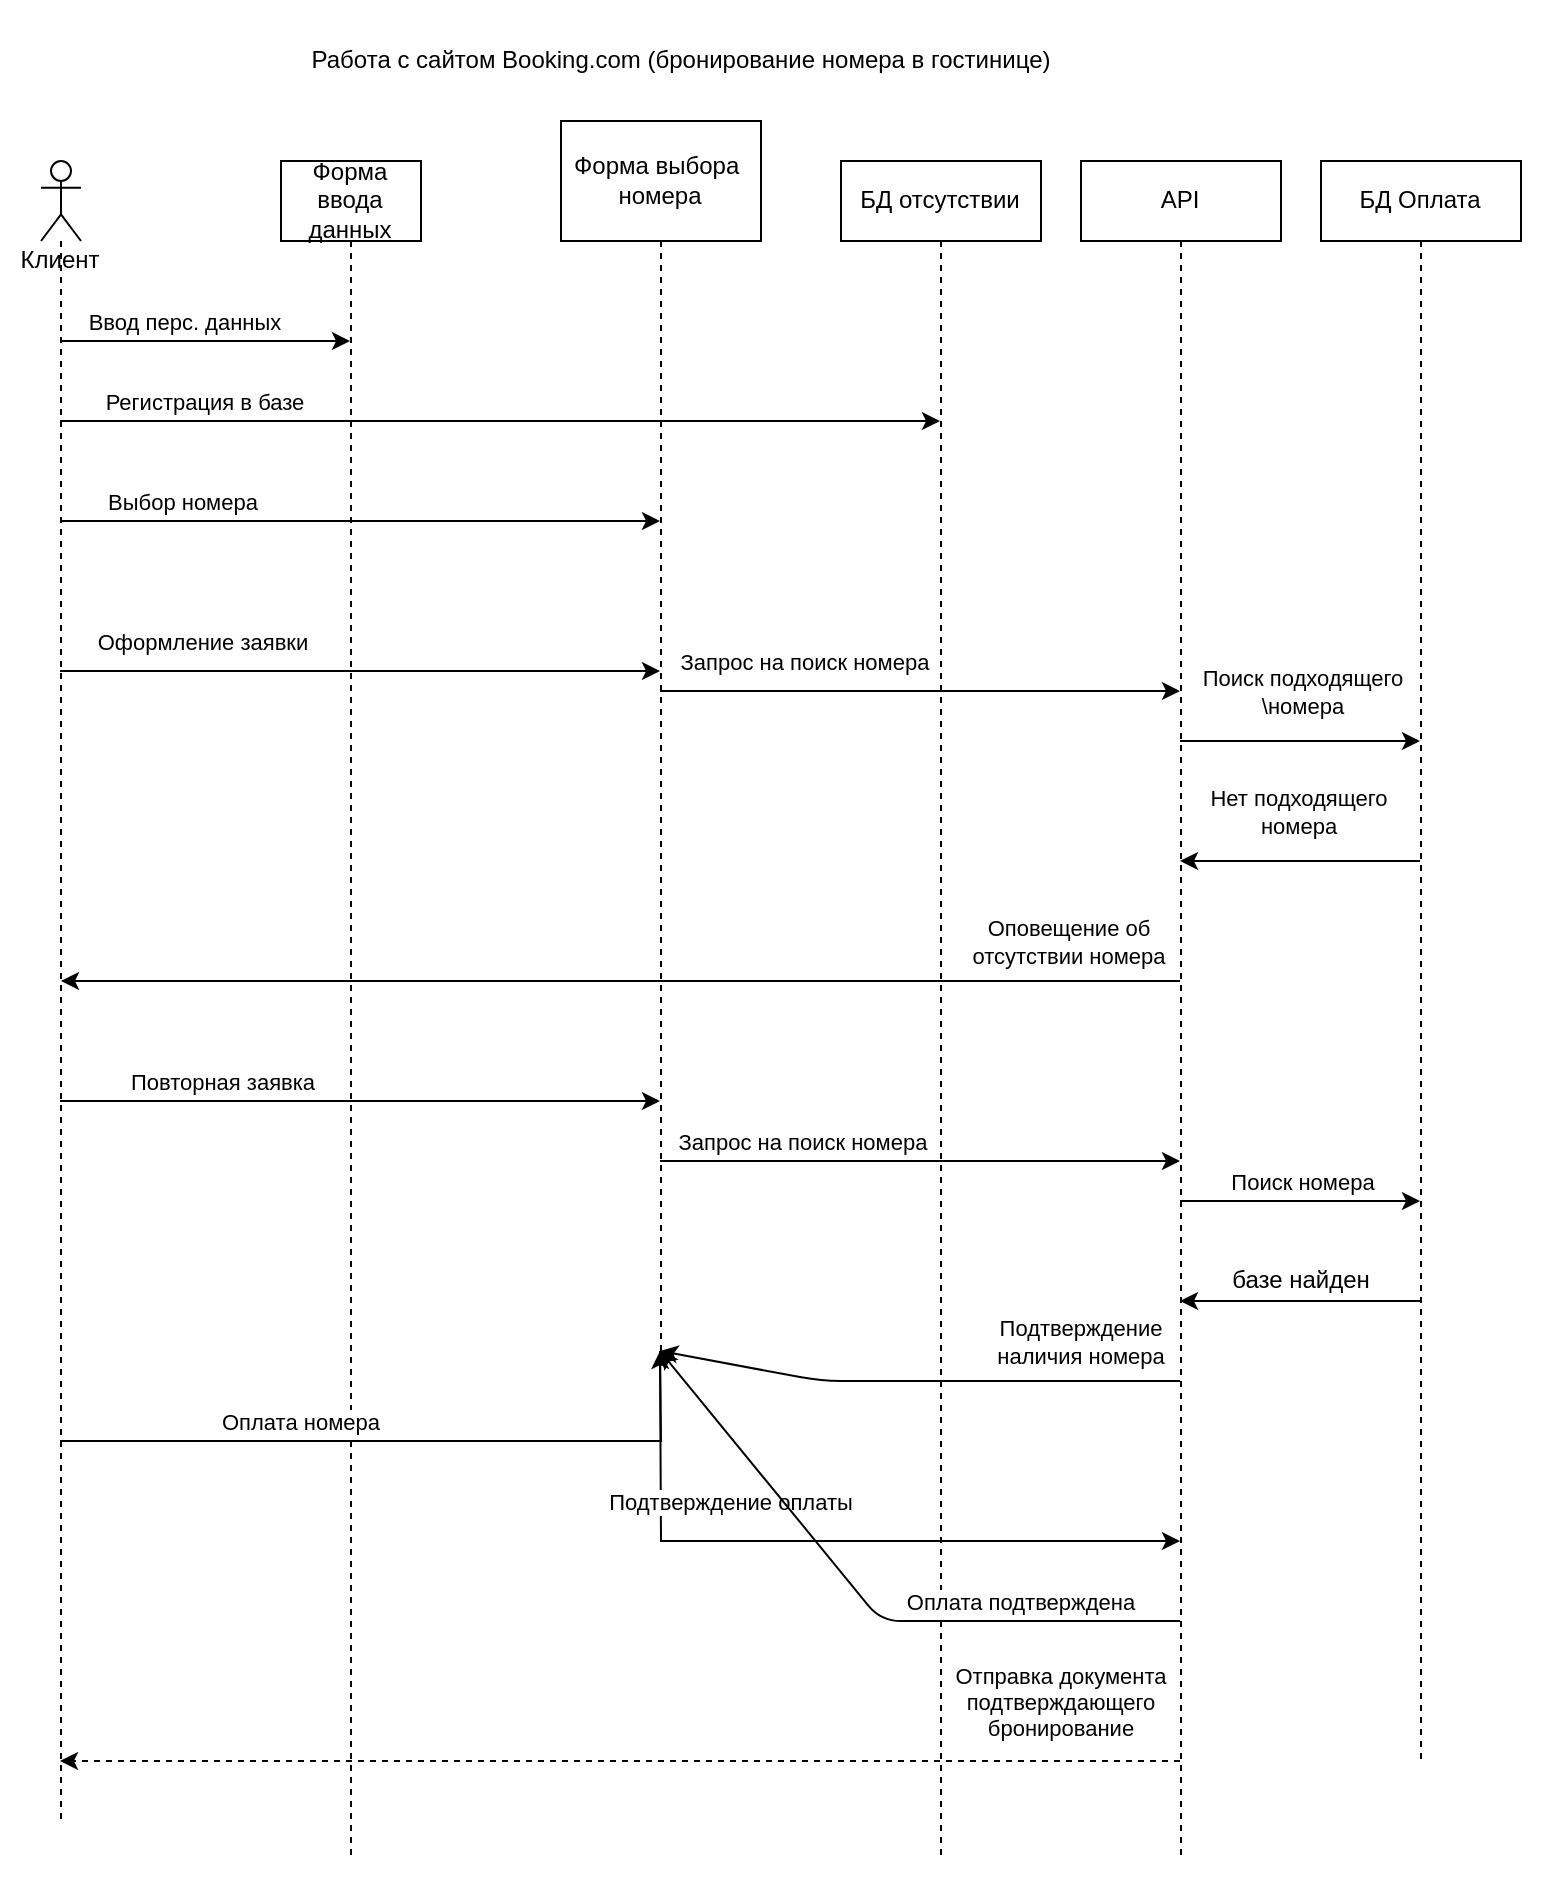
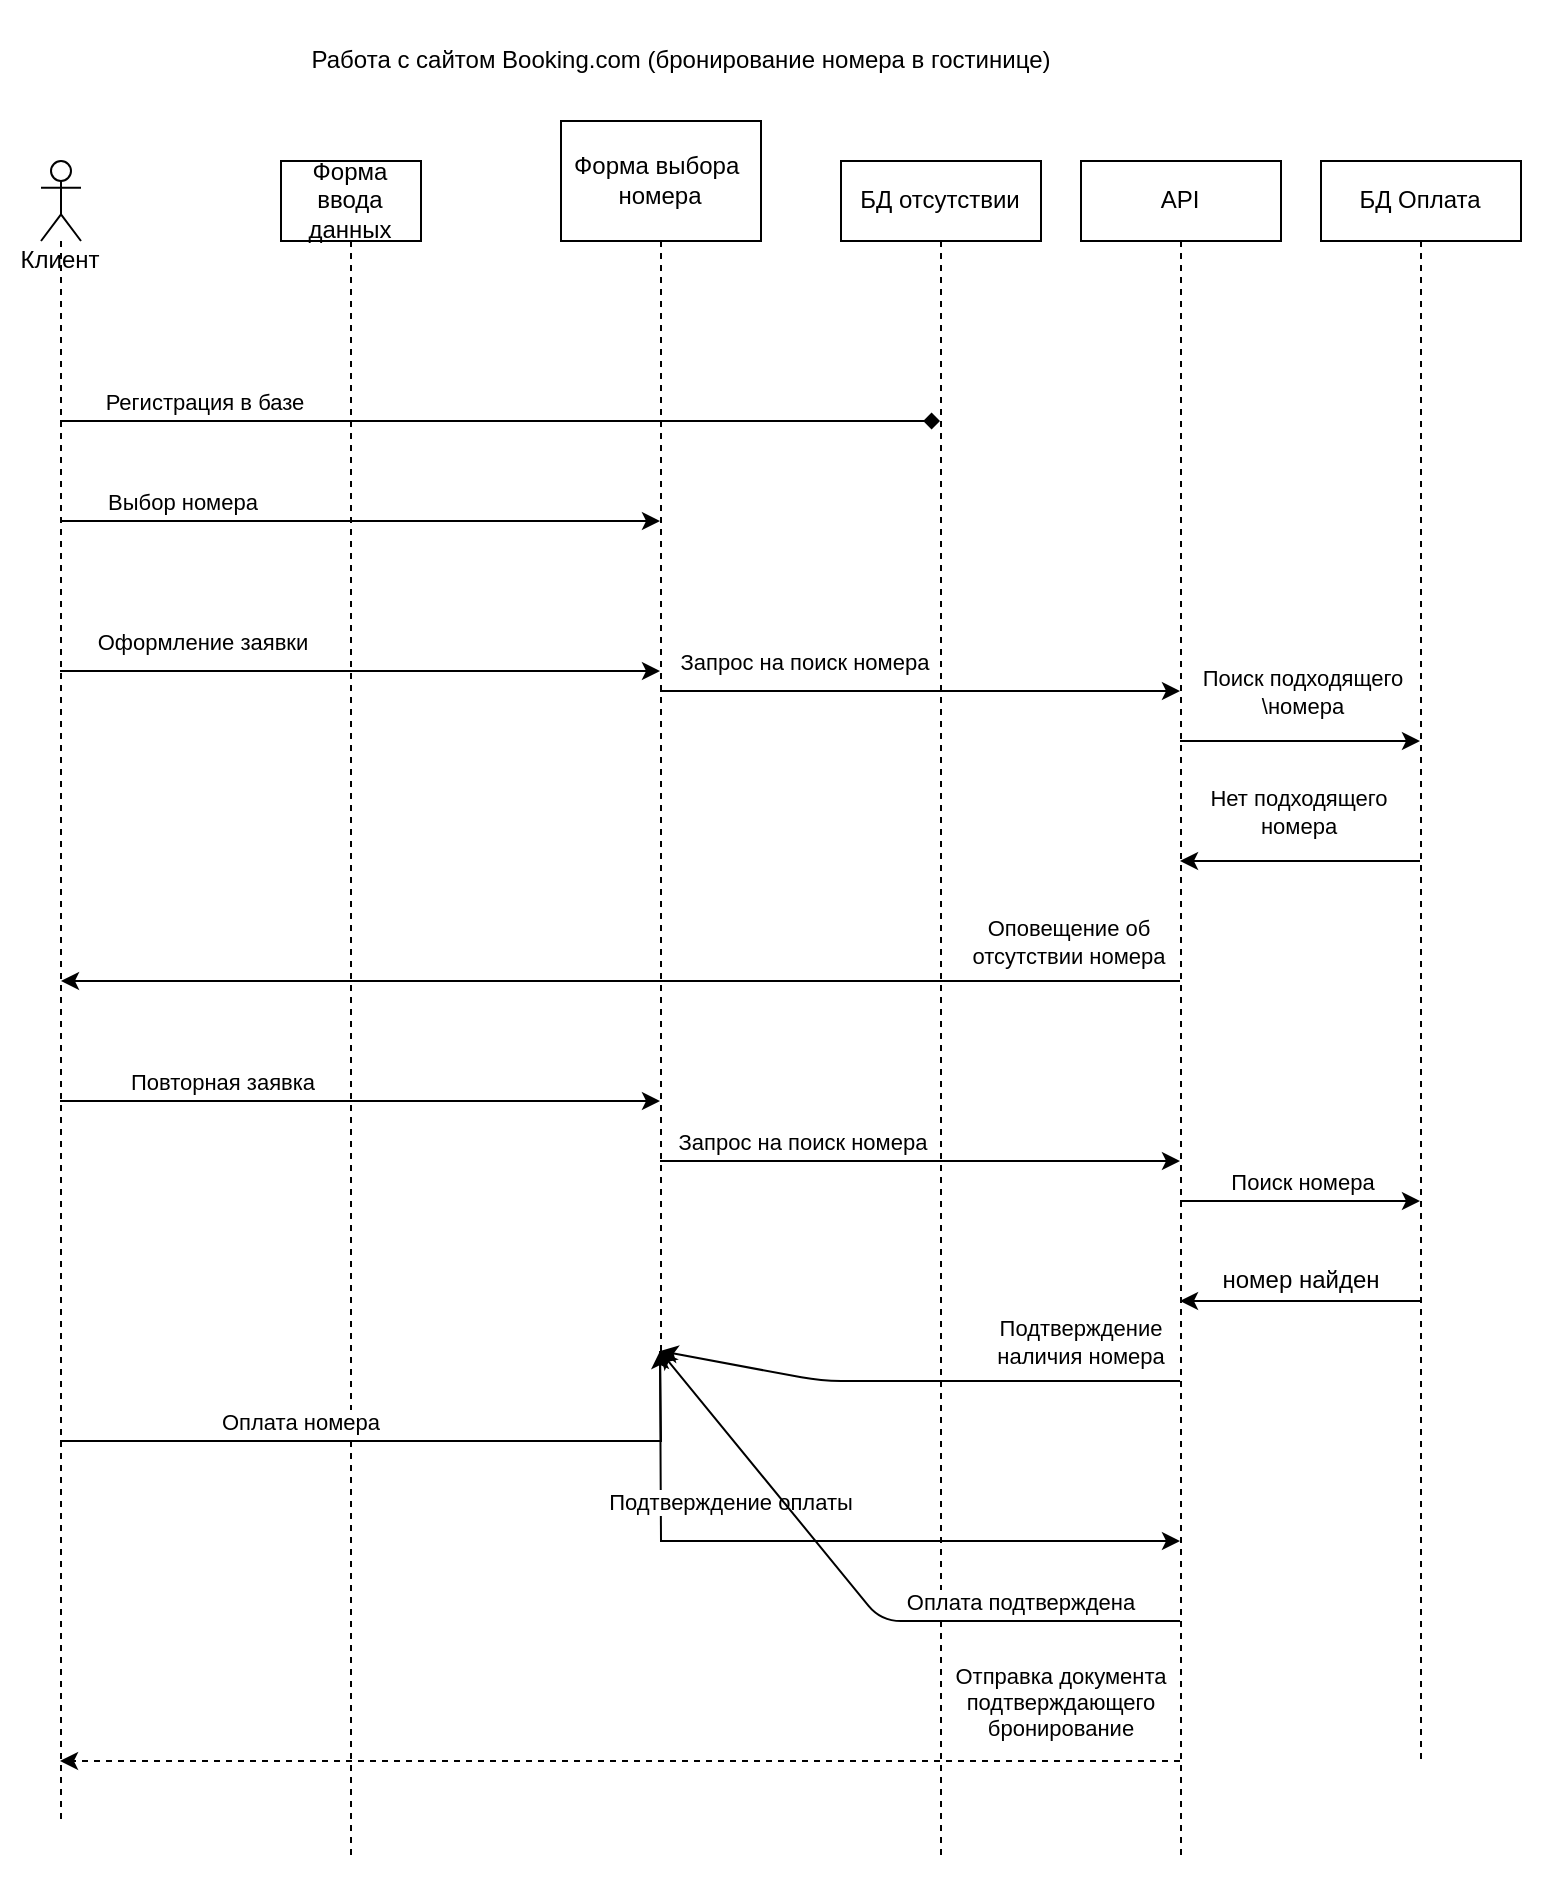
(198, 341) -> none
(924, 421) -> (923, 421)
(1302, 1281) -> (1302, 1281)
